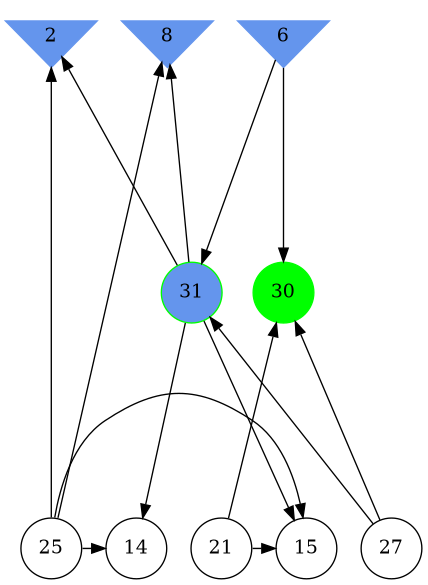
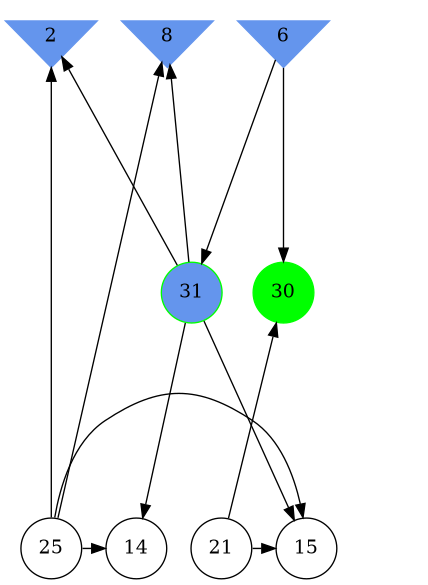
(392, 548) -> none
